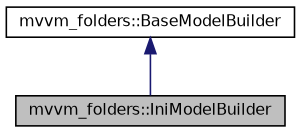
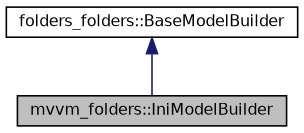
(150, 22) -> (152, 22)
